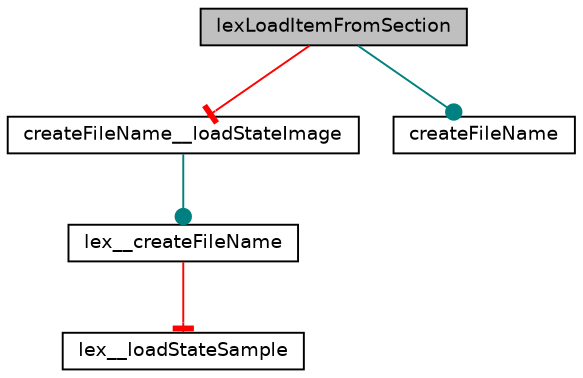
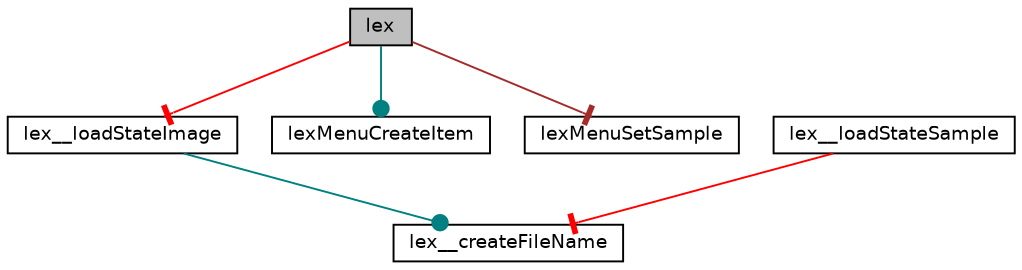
(334, 27) -> (381, 27)
(183, 135) -> (123, 135)
(484, 135) -> (381, 135)
none -> (632, 135)
(183, 292) -> (706, 188)
